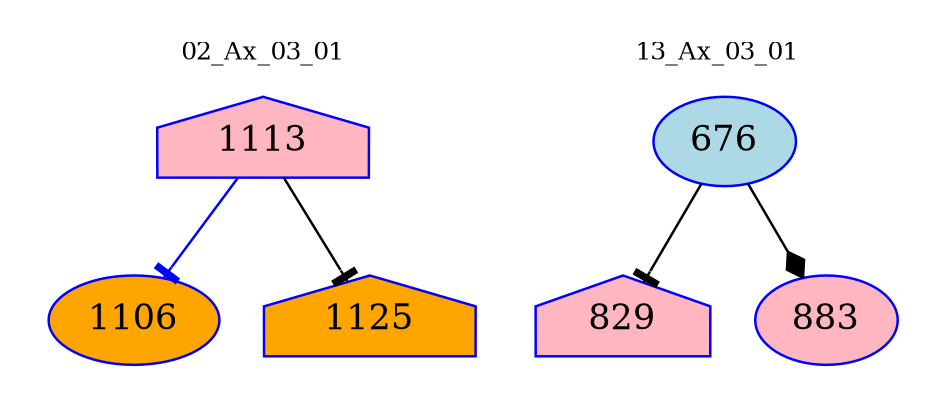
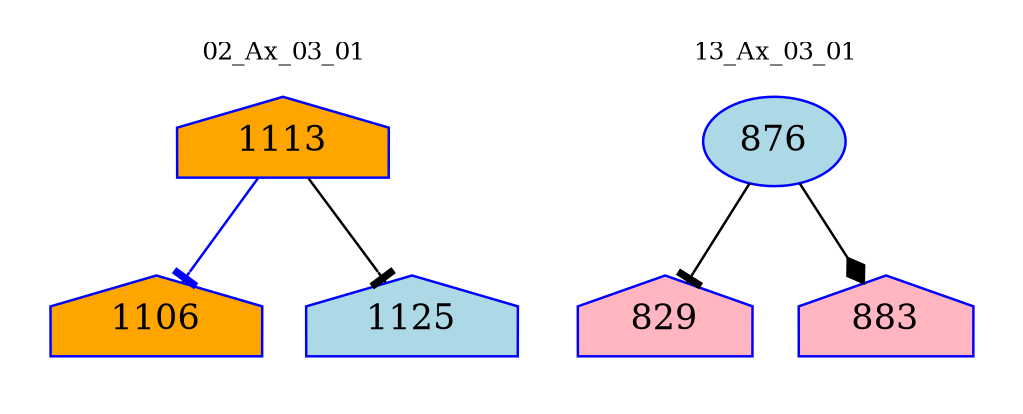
(263, 141) -> (283, 141)
(725, 141) -> (774, 141)
(134, 320) -> (156, 320)
(370, 320) -> (412, 320)
(826, 320) -> (886, 320)
